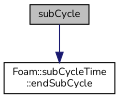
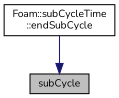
(59, 38) -> (59, 50)
